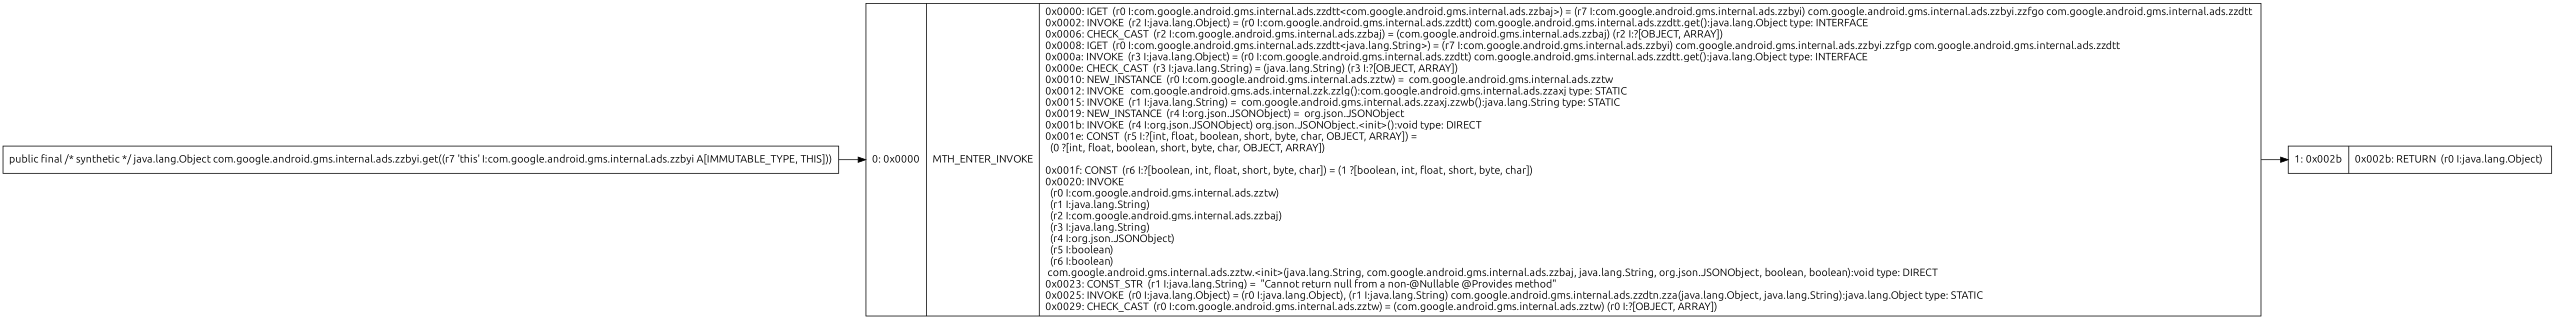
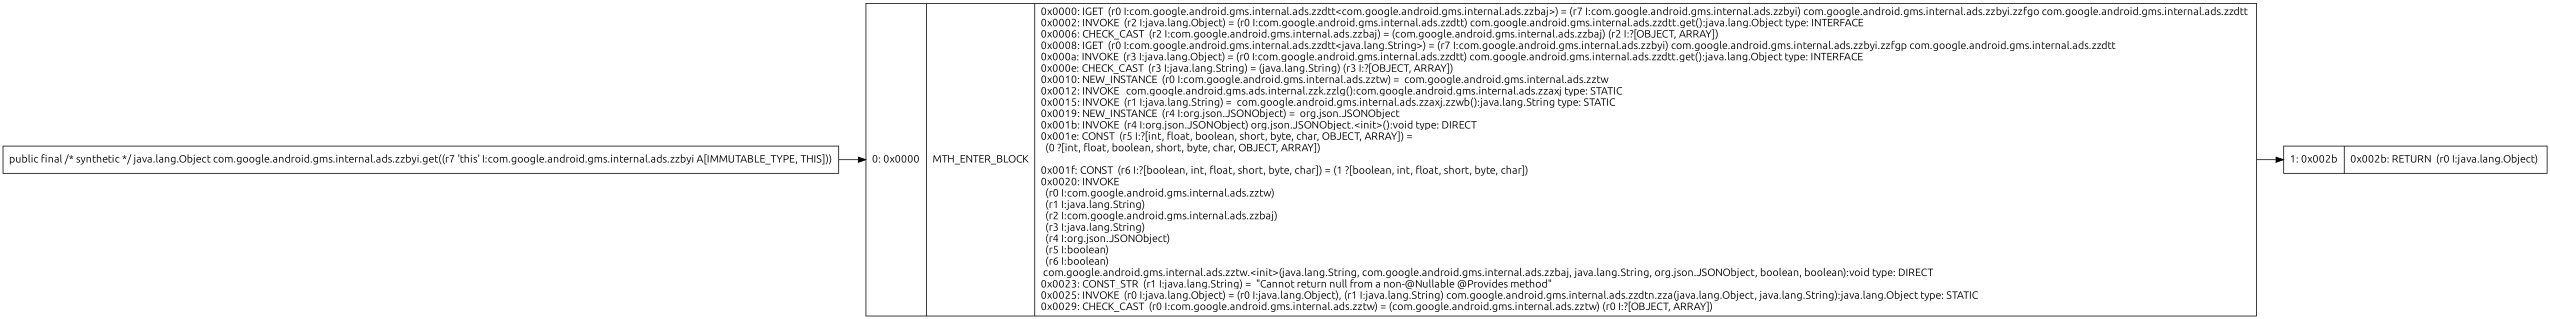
(983, 159) -> (981, 159)
